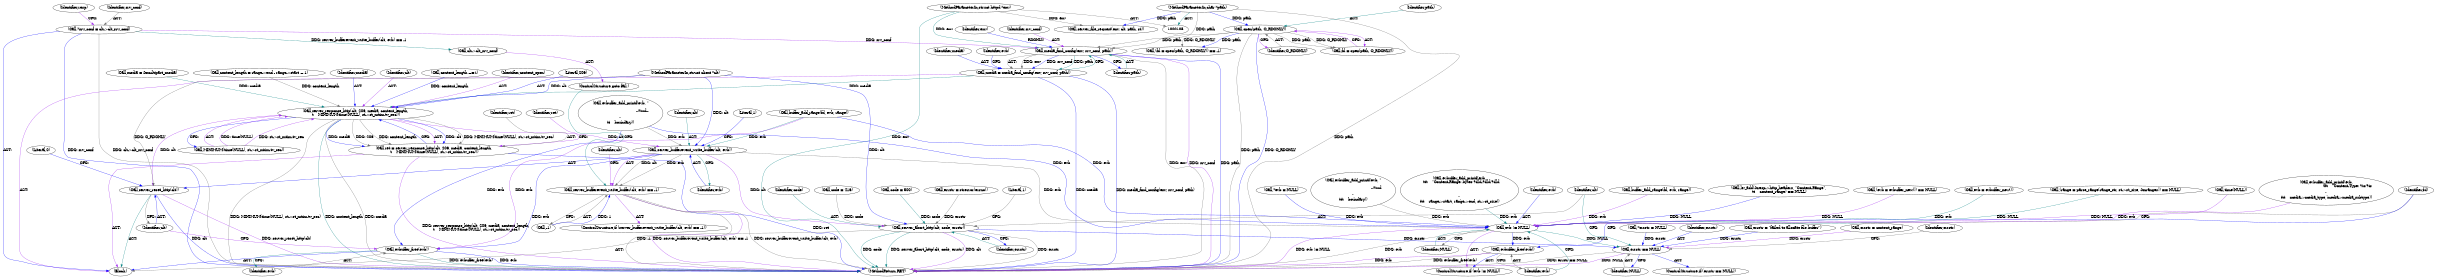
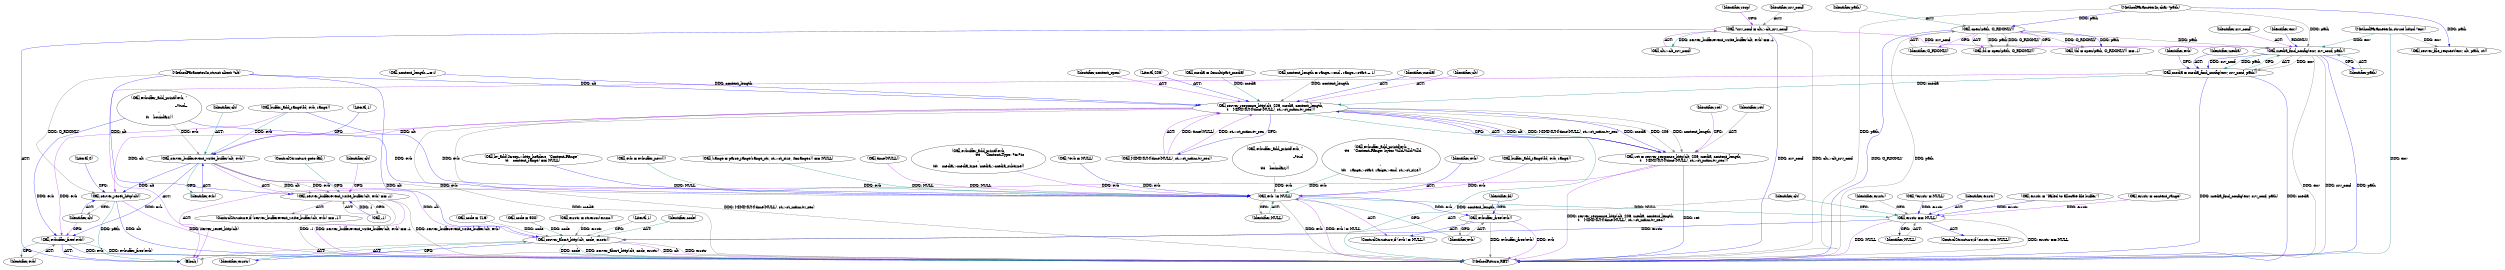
(1176, 29) -> none
(558, 58) -> (1684, 34)
(712, 111) -> (130, 182)
(573, 163) -> (146, 186)
(1902, 190) -> none
(1980, 222) -> none
(1295, 238) -> (1415, 232)
(134, 239) -> (110, 229)
